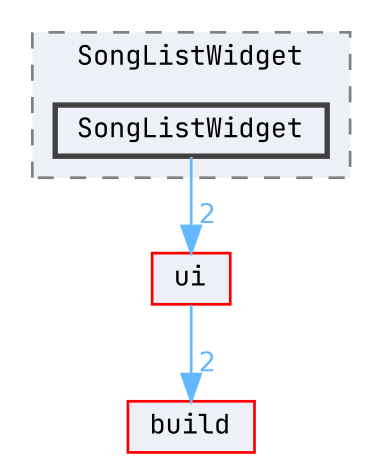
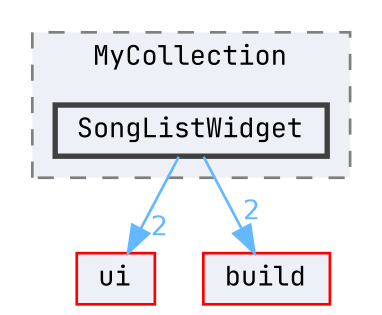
(191, 58) -> (191, 58)
(191, 339) -> (224, 195)
